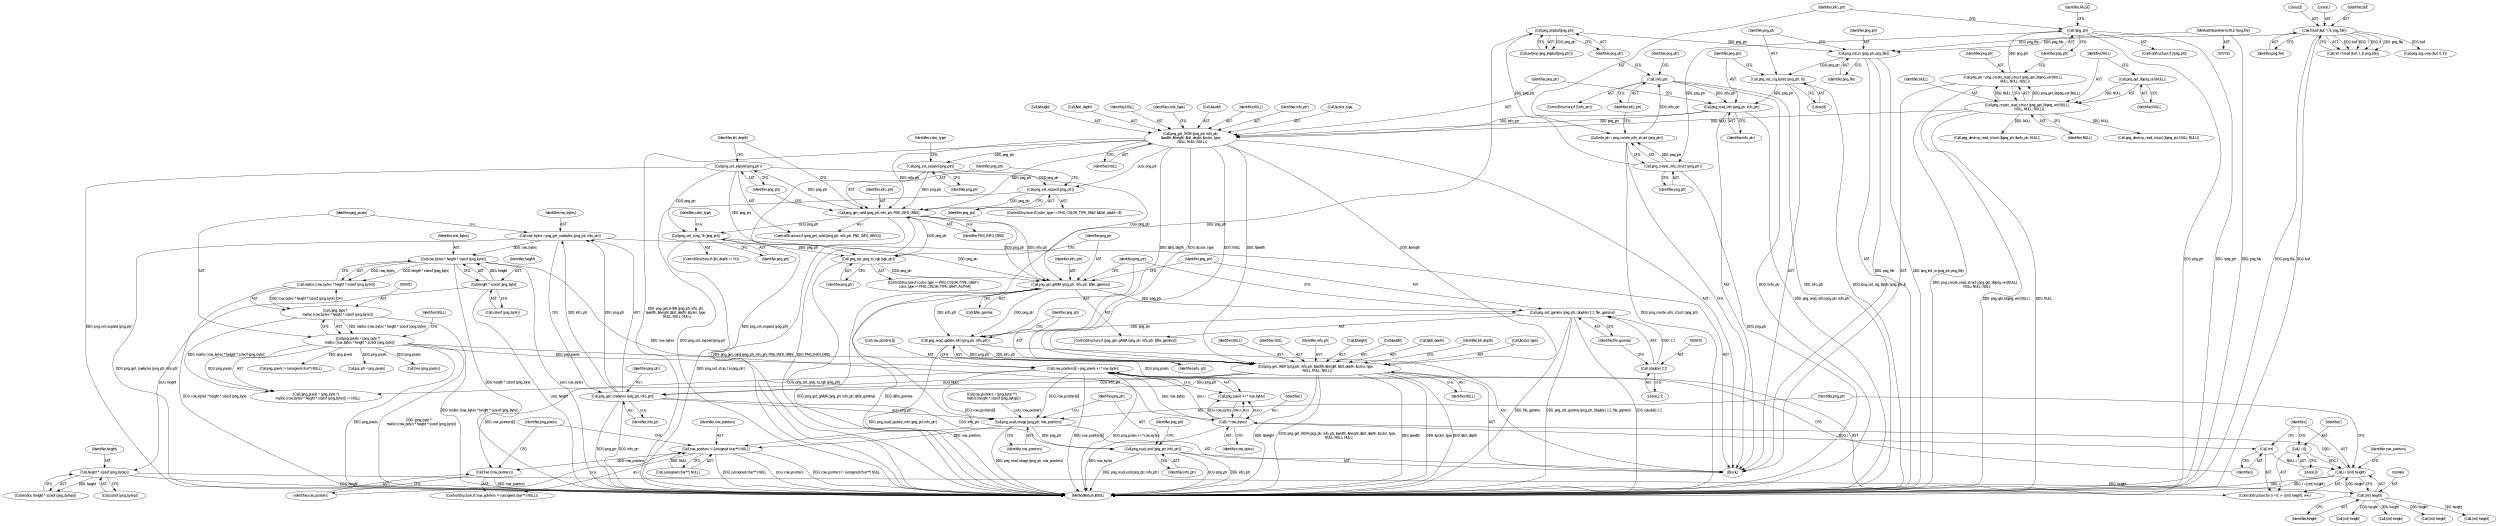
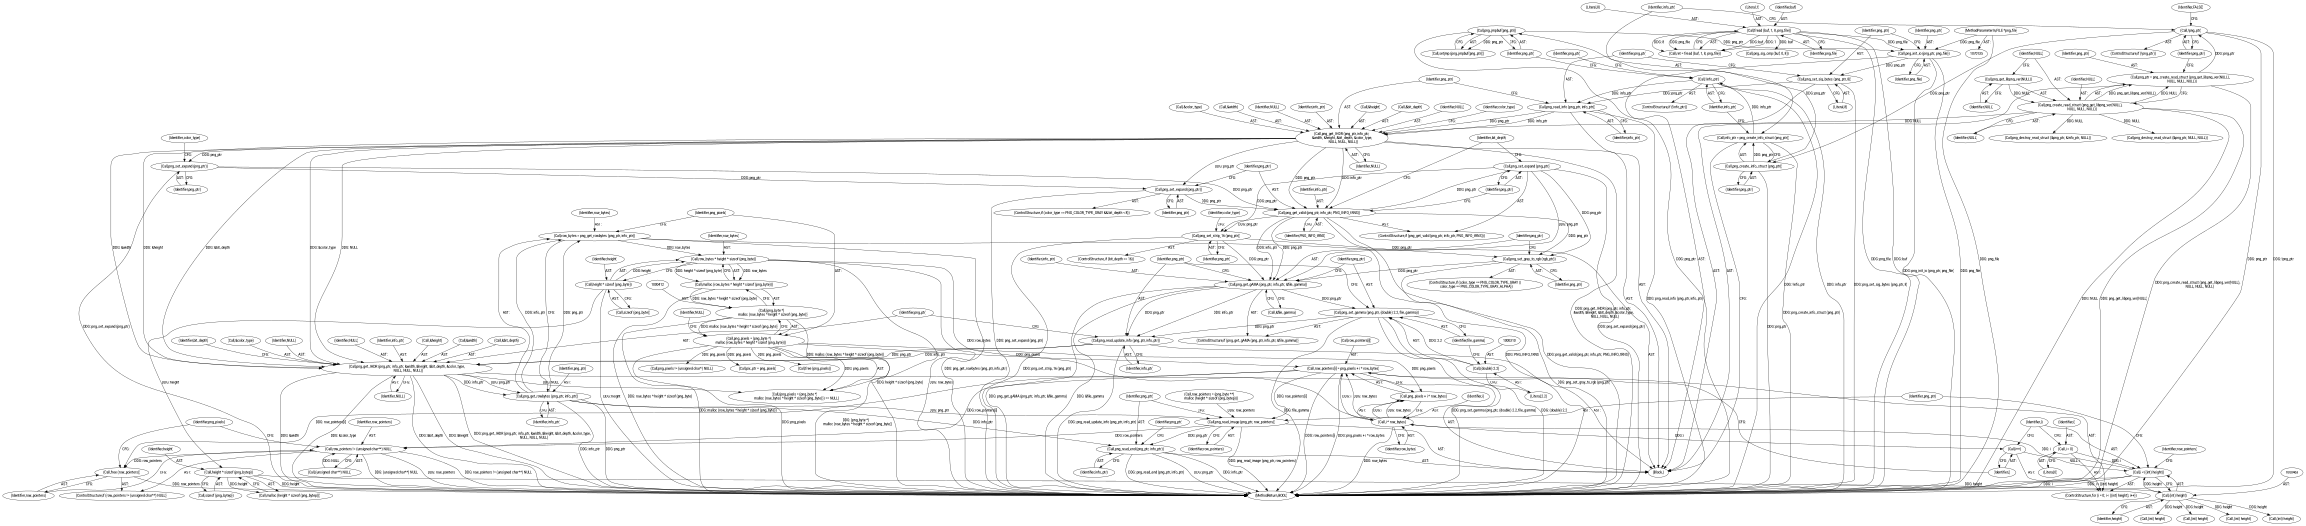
(1151, 226) -> (1704, 347)
(1003, 299) -> (1271, 299)
(1238, 411) -> (1420, 411)
